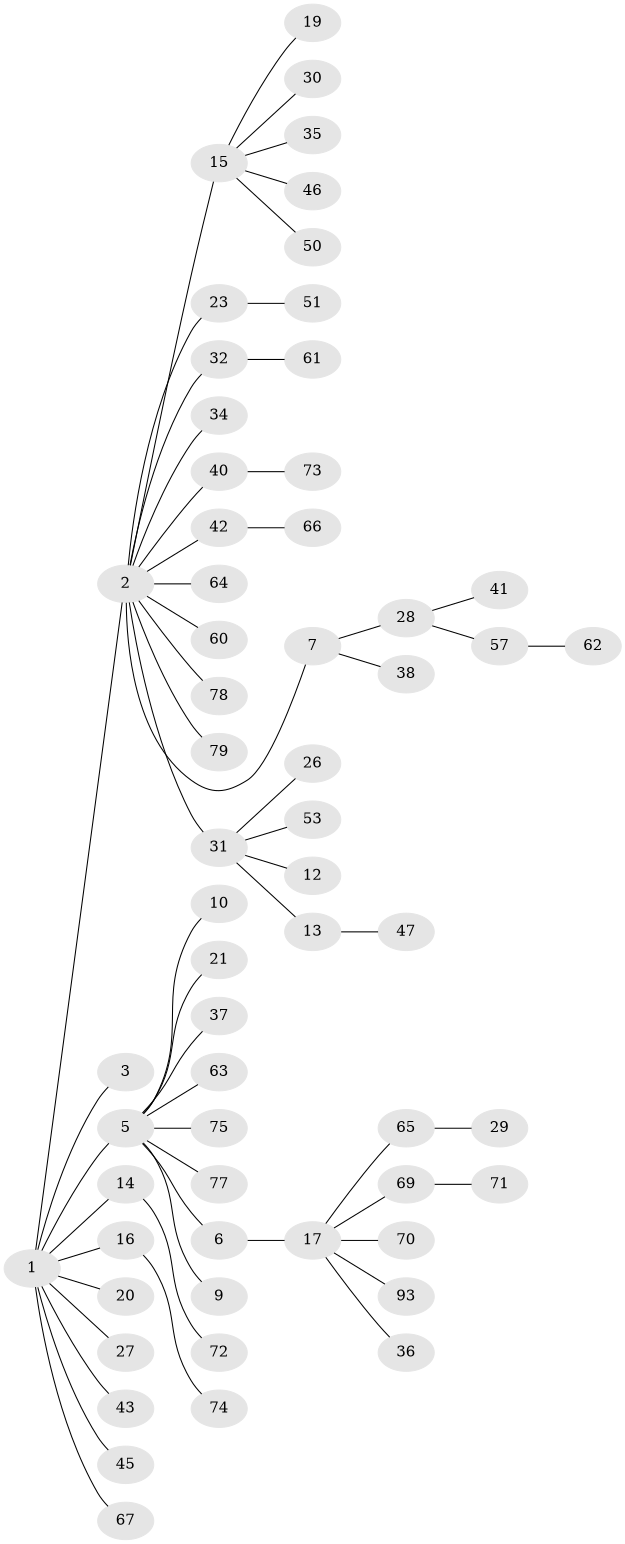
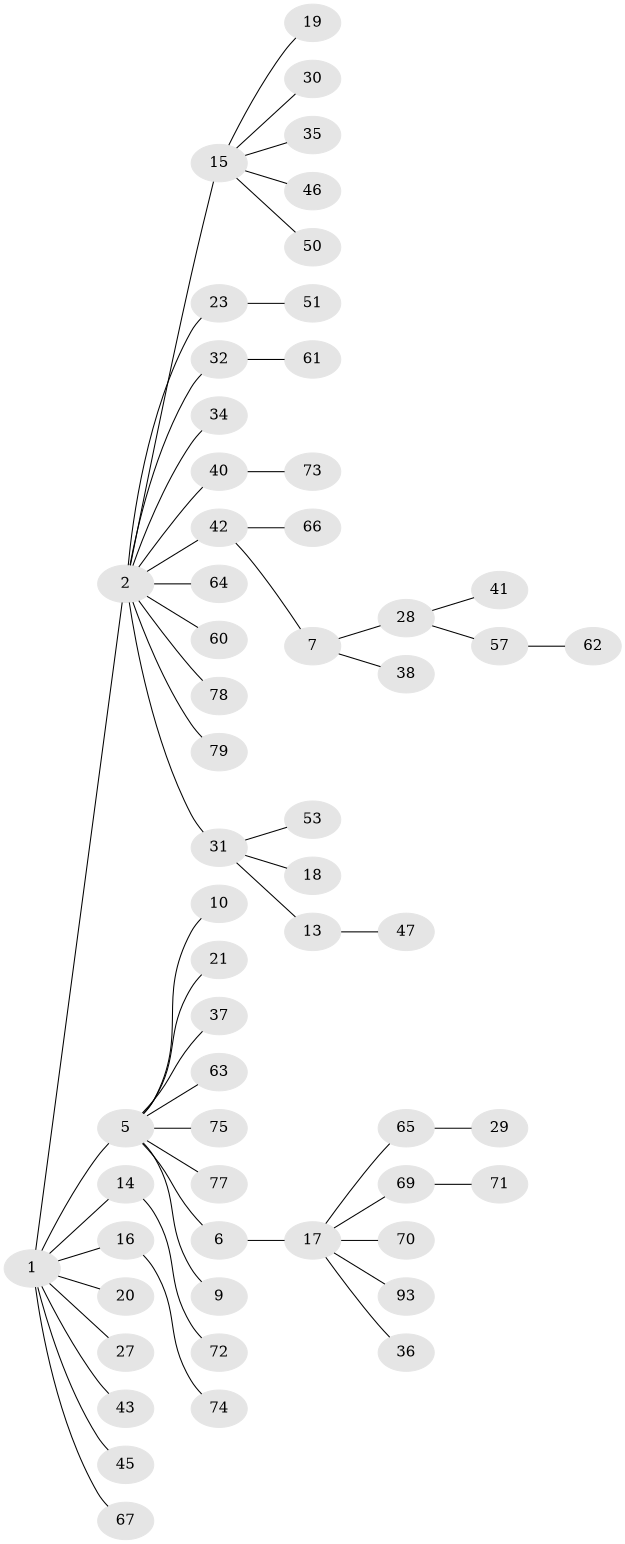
(313, 764) -> none
(190, 779) -> (270, 585)
(313, 876) -> (313, 876)
(126, 1072) -> none
